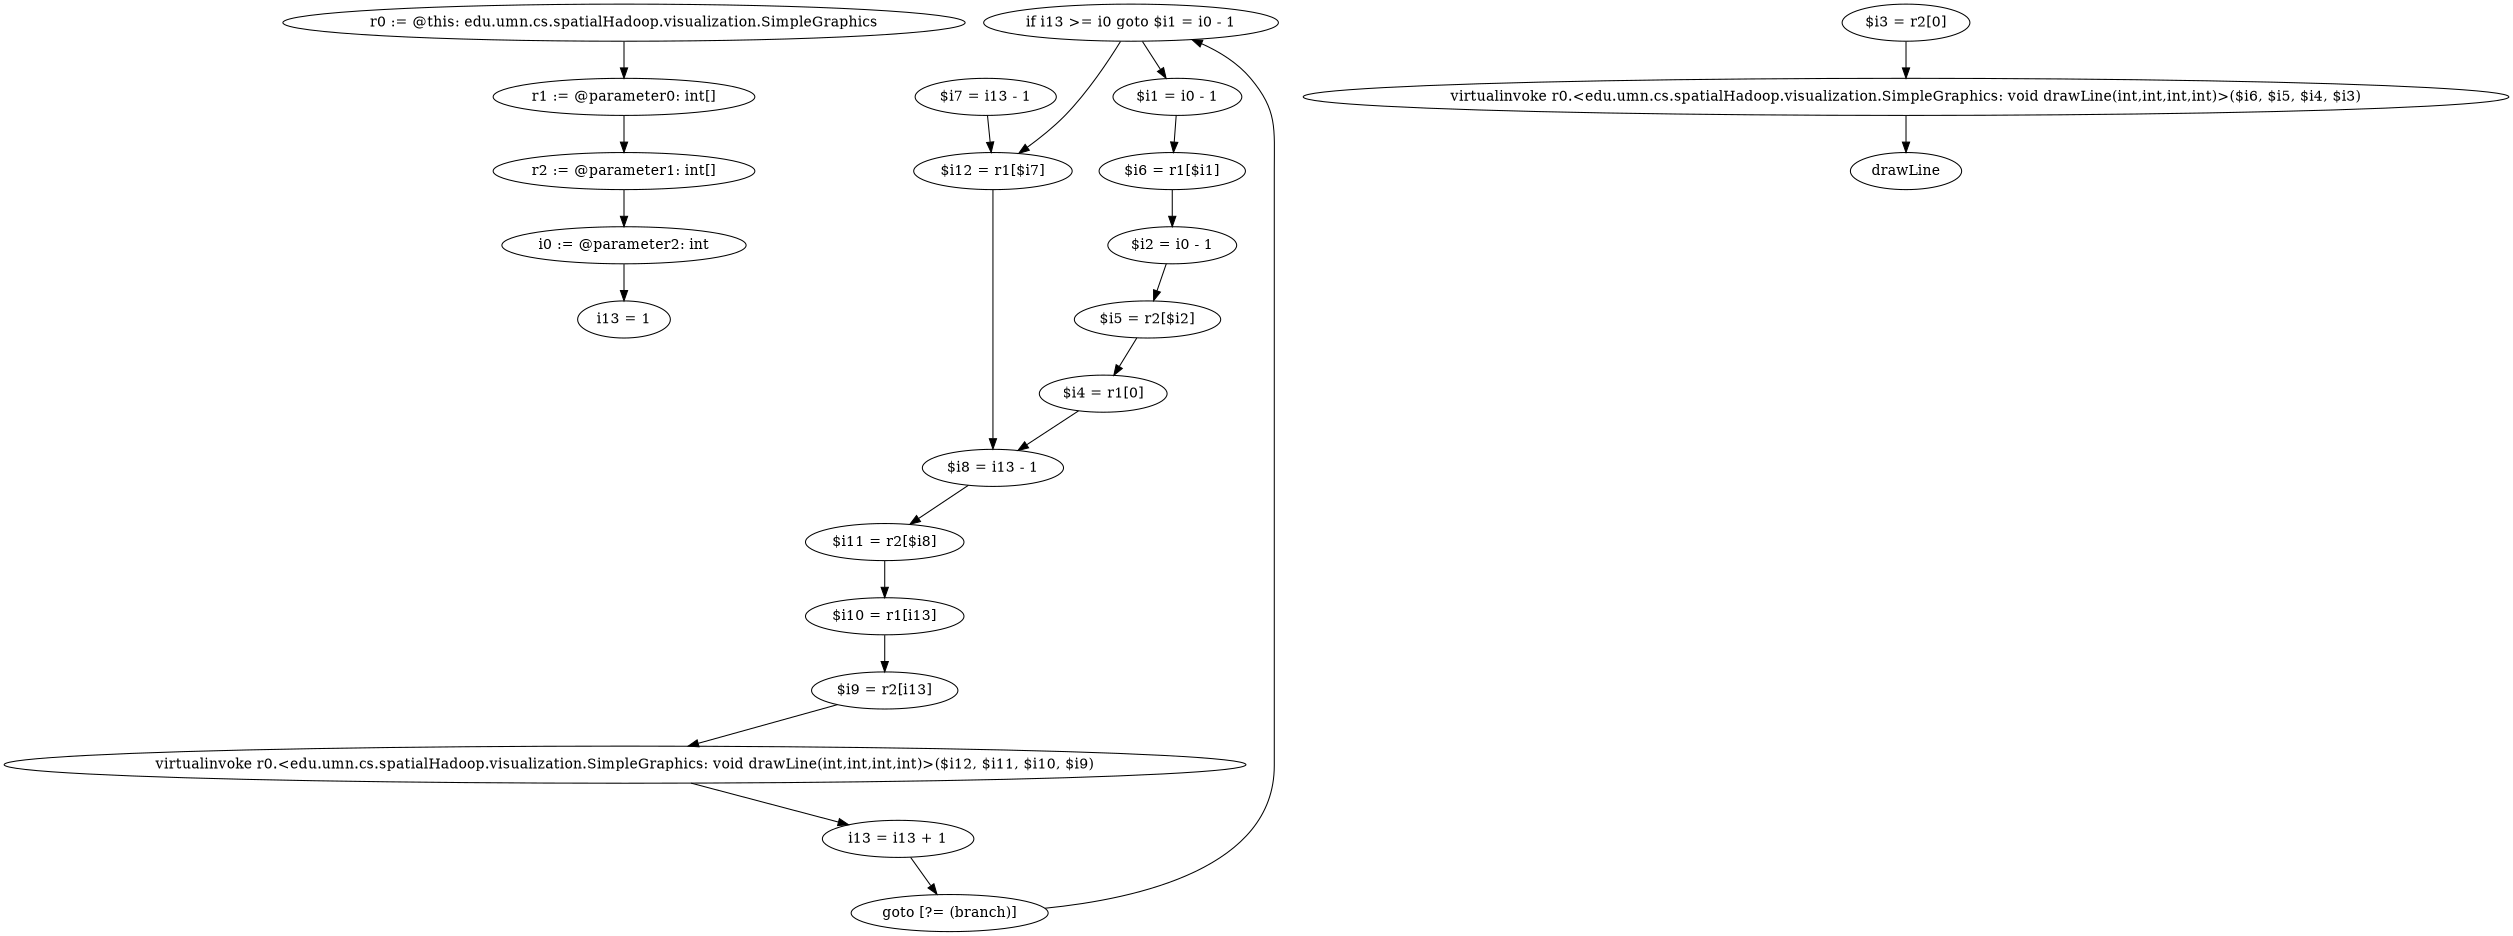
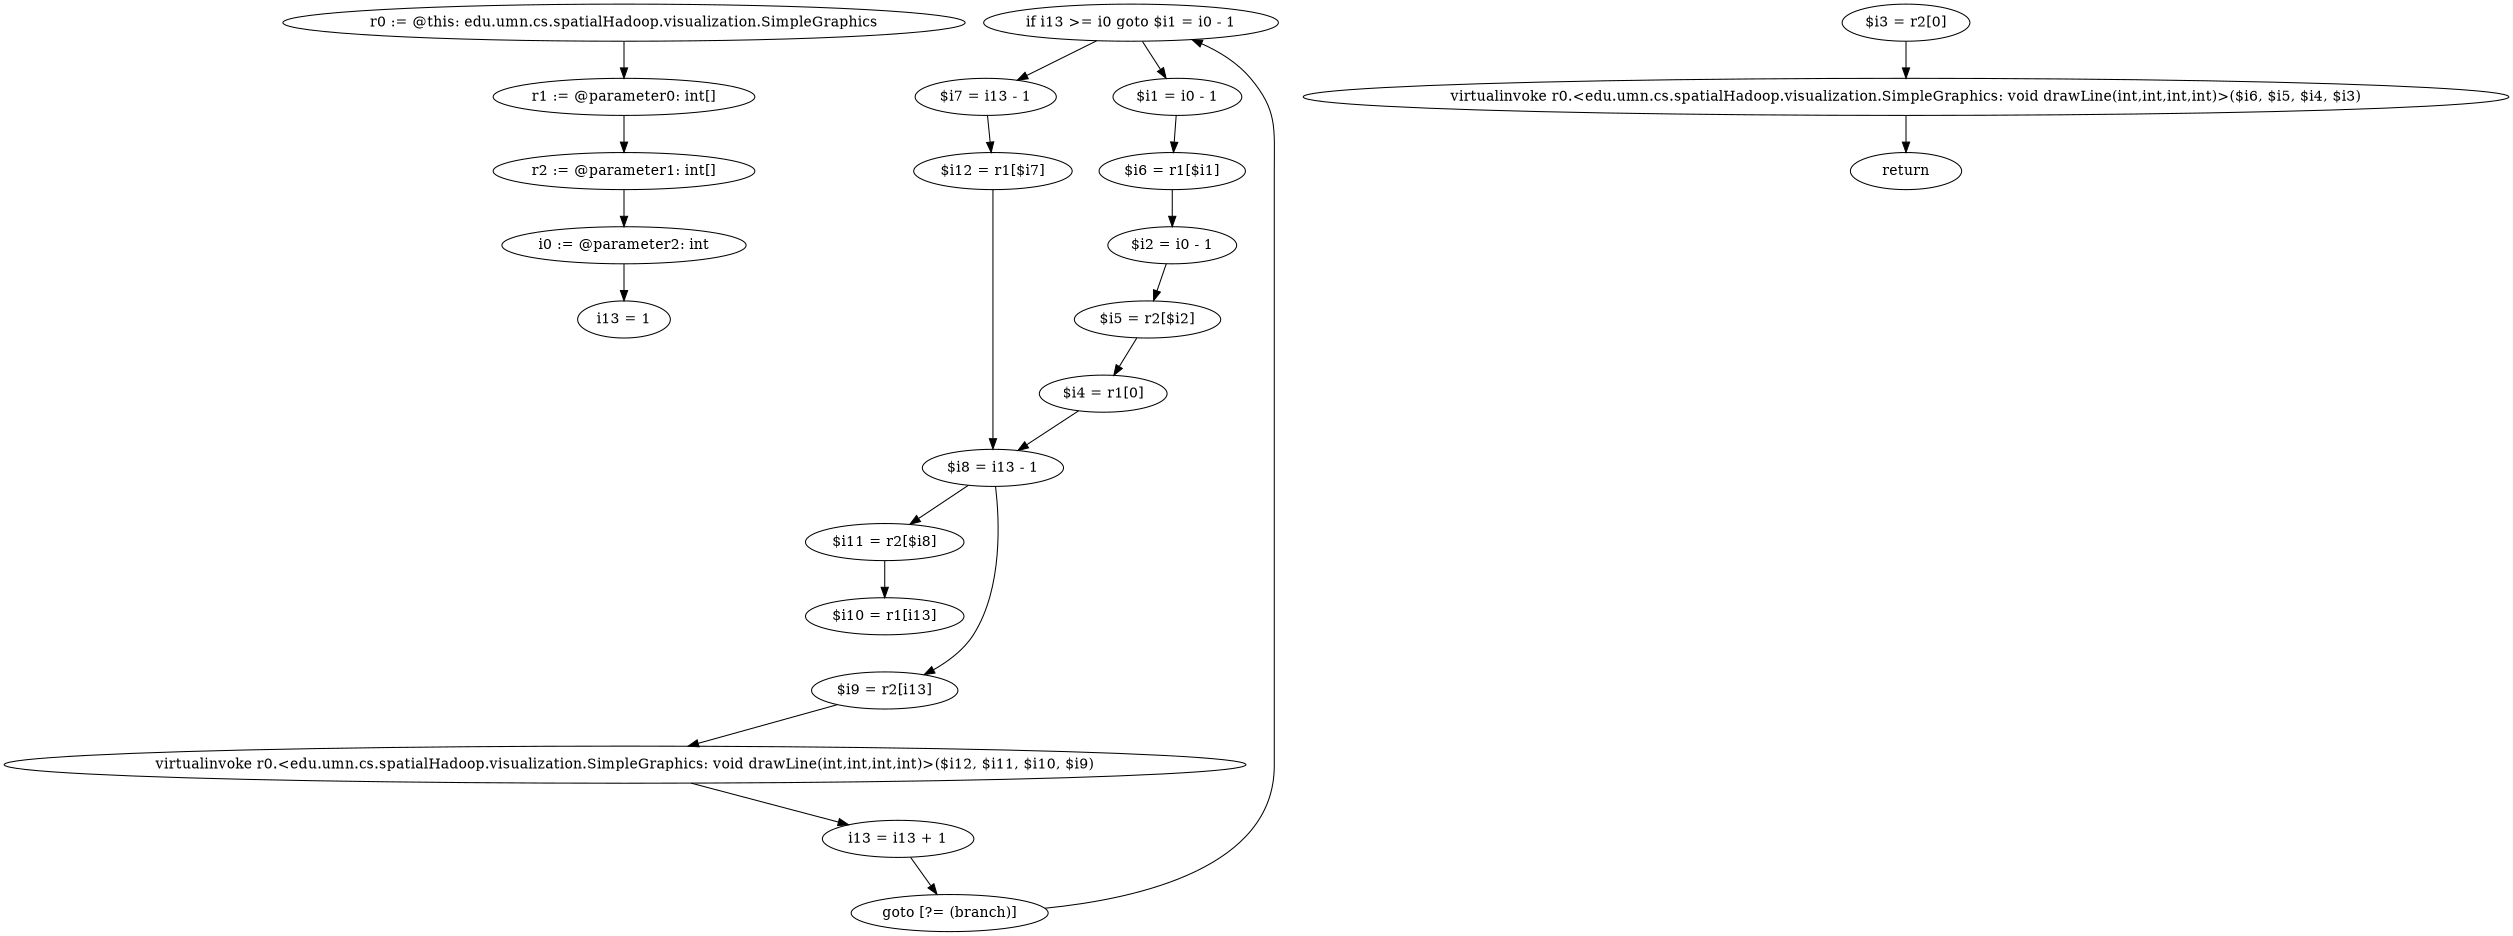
(1079, 99) -> (1062, 58)
(1906, 171) -> (1906, 171)
(885, 648) -> (992, 589)
